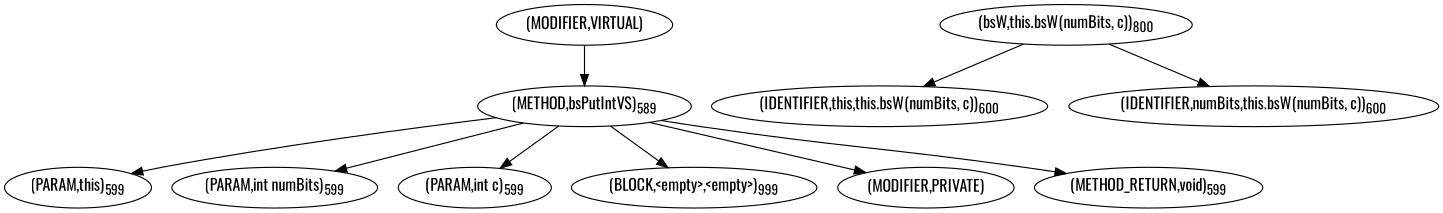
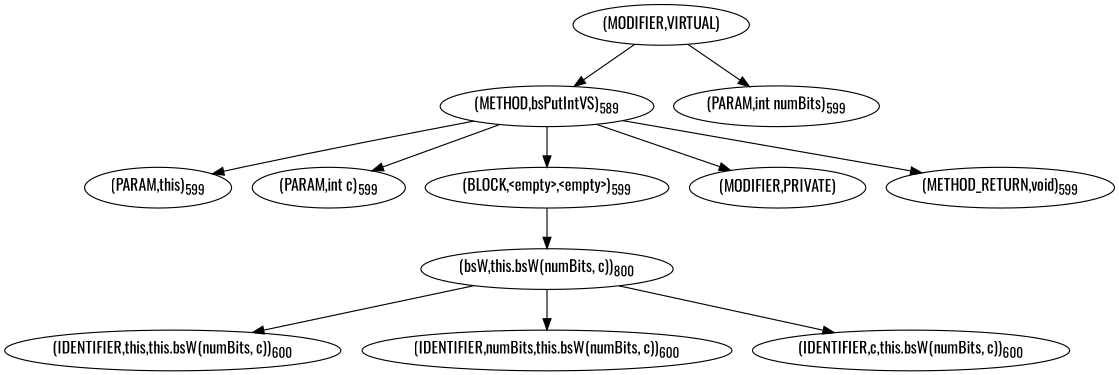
(435, 146) -> (714, 62)
(769, 186) -> (622, 186)
none -> (547, 223)
none -> (911, 350)
